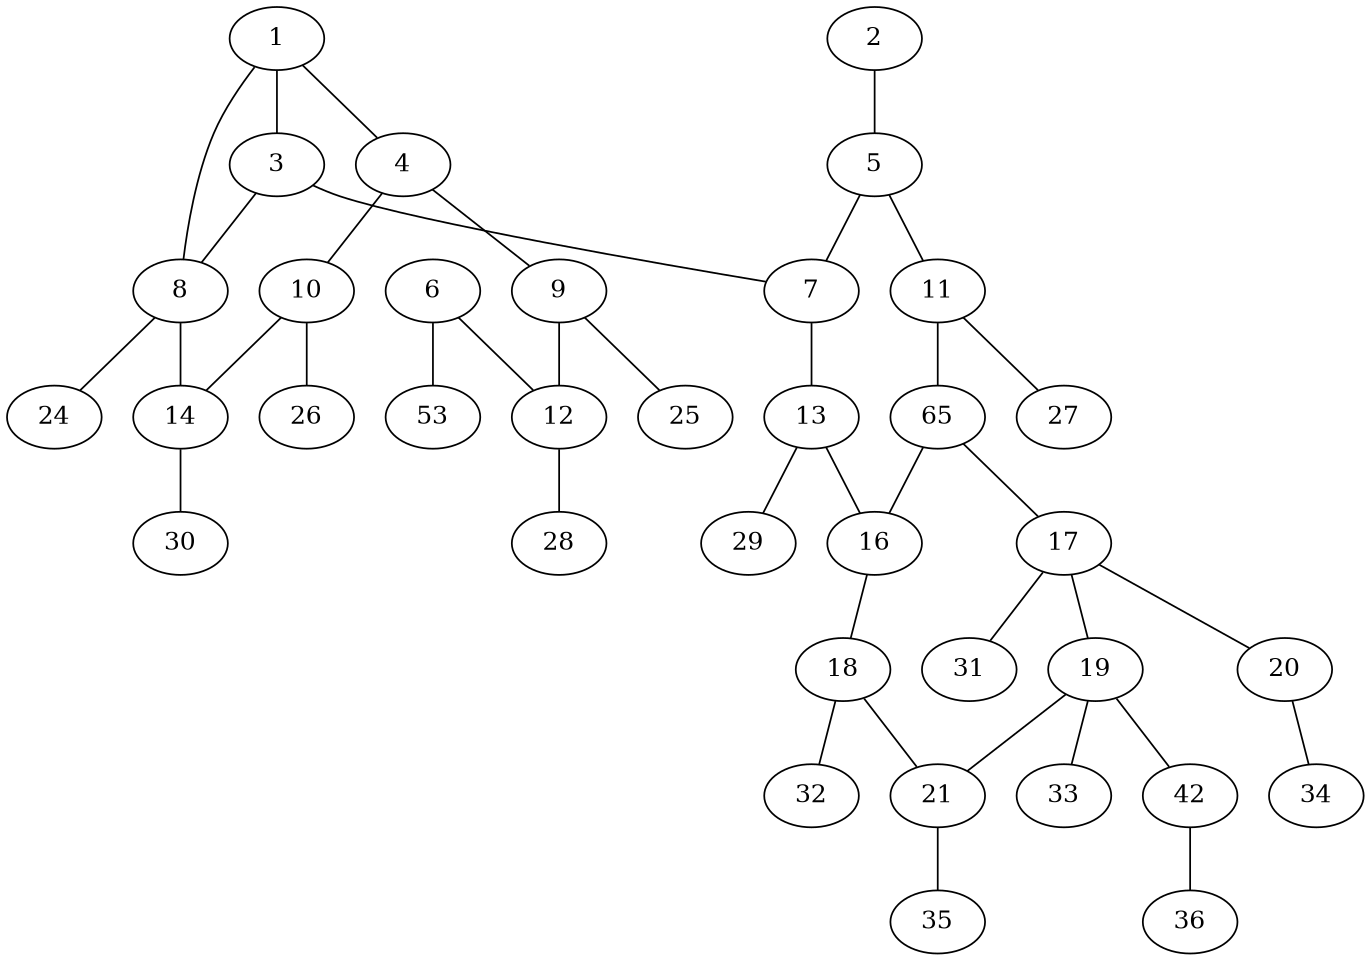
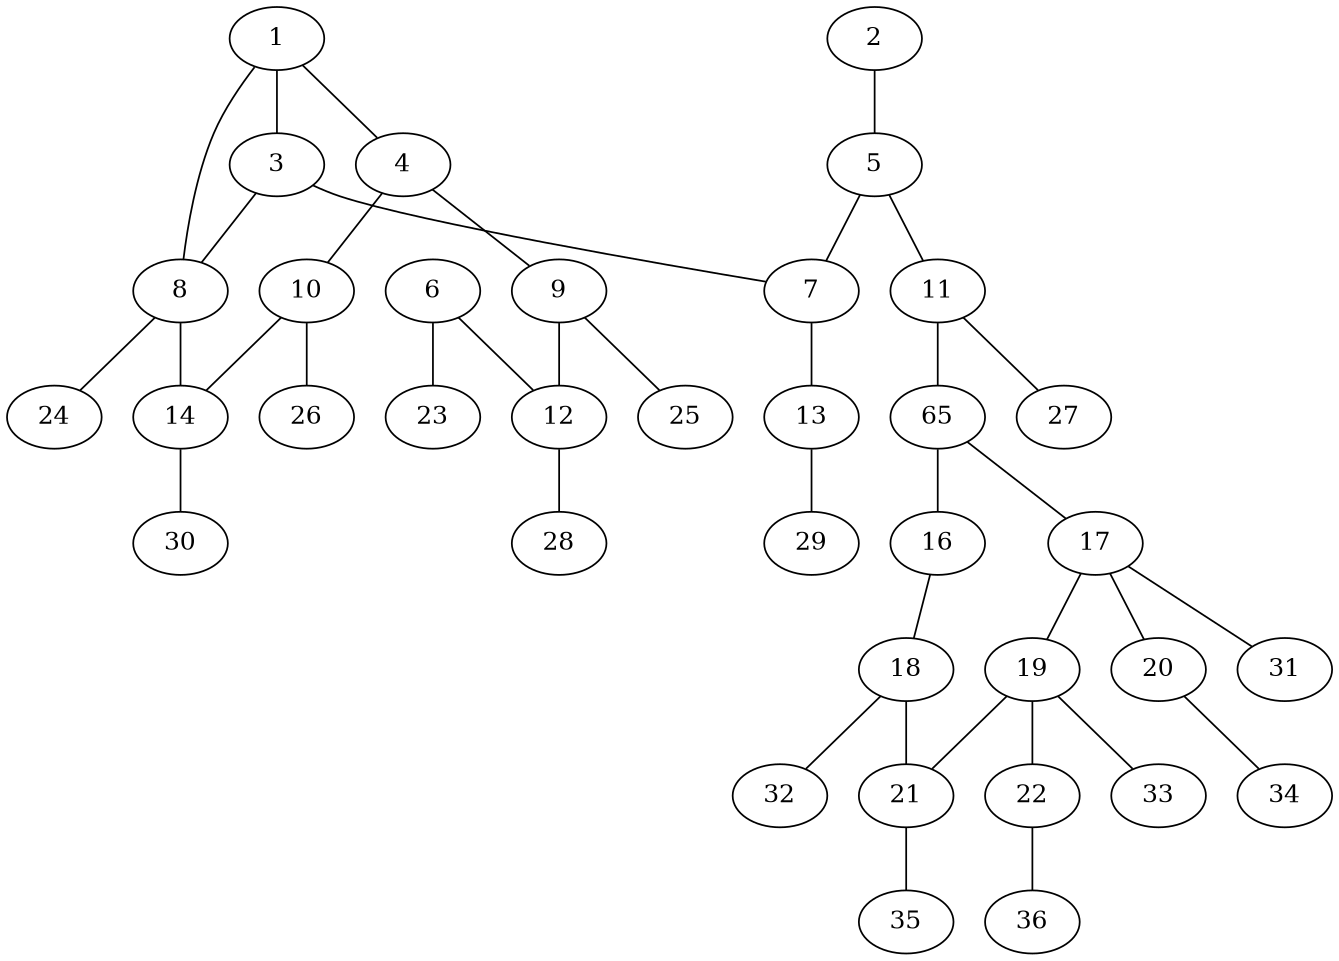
(433, 417) -> (433, 417)
(843, 480) -> none
(1190, 796) -> (1032, 796)
